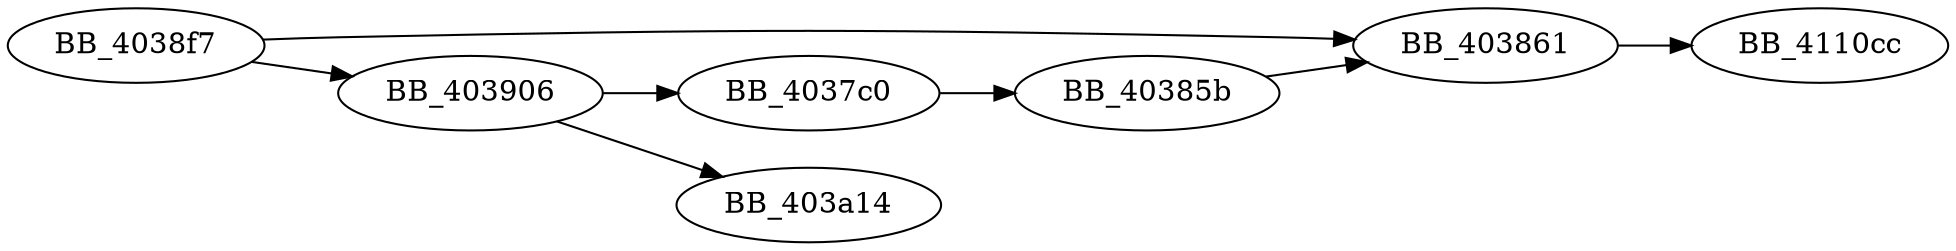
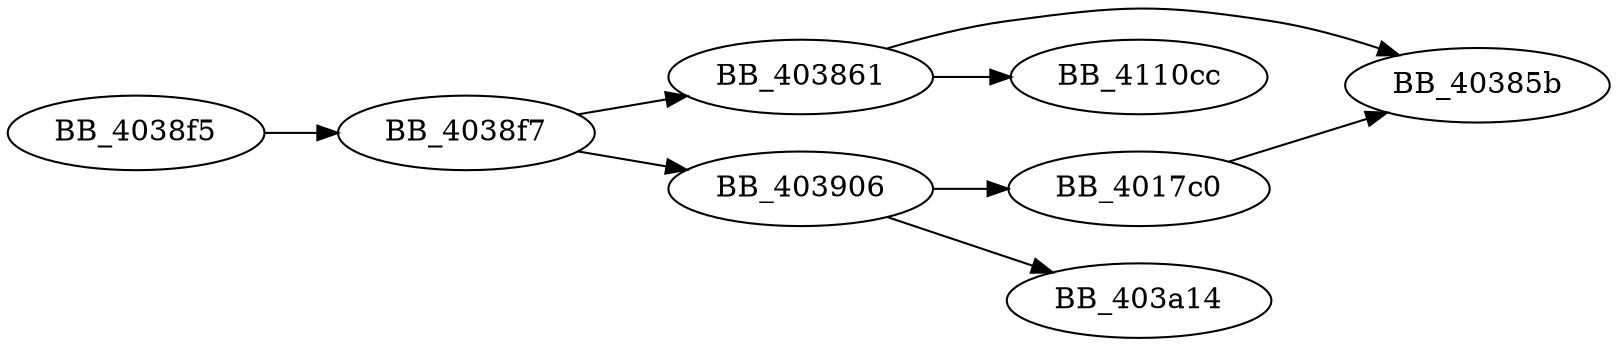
(1306, 71) -> (1133, 9)
(809, 93) -> (1139, 189)
none -> (136, 133)
